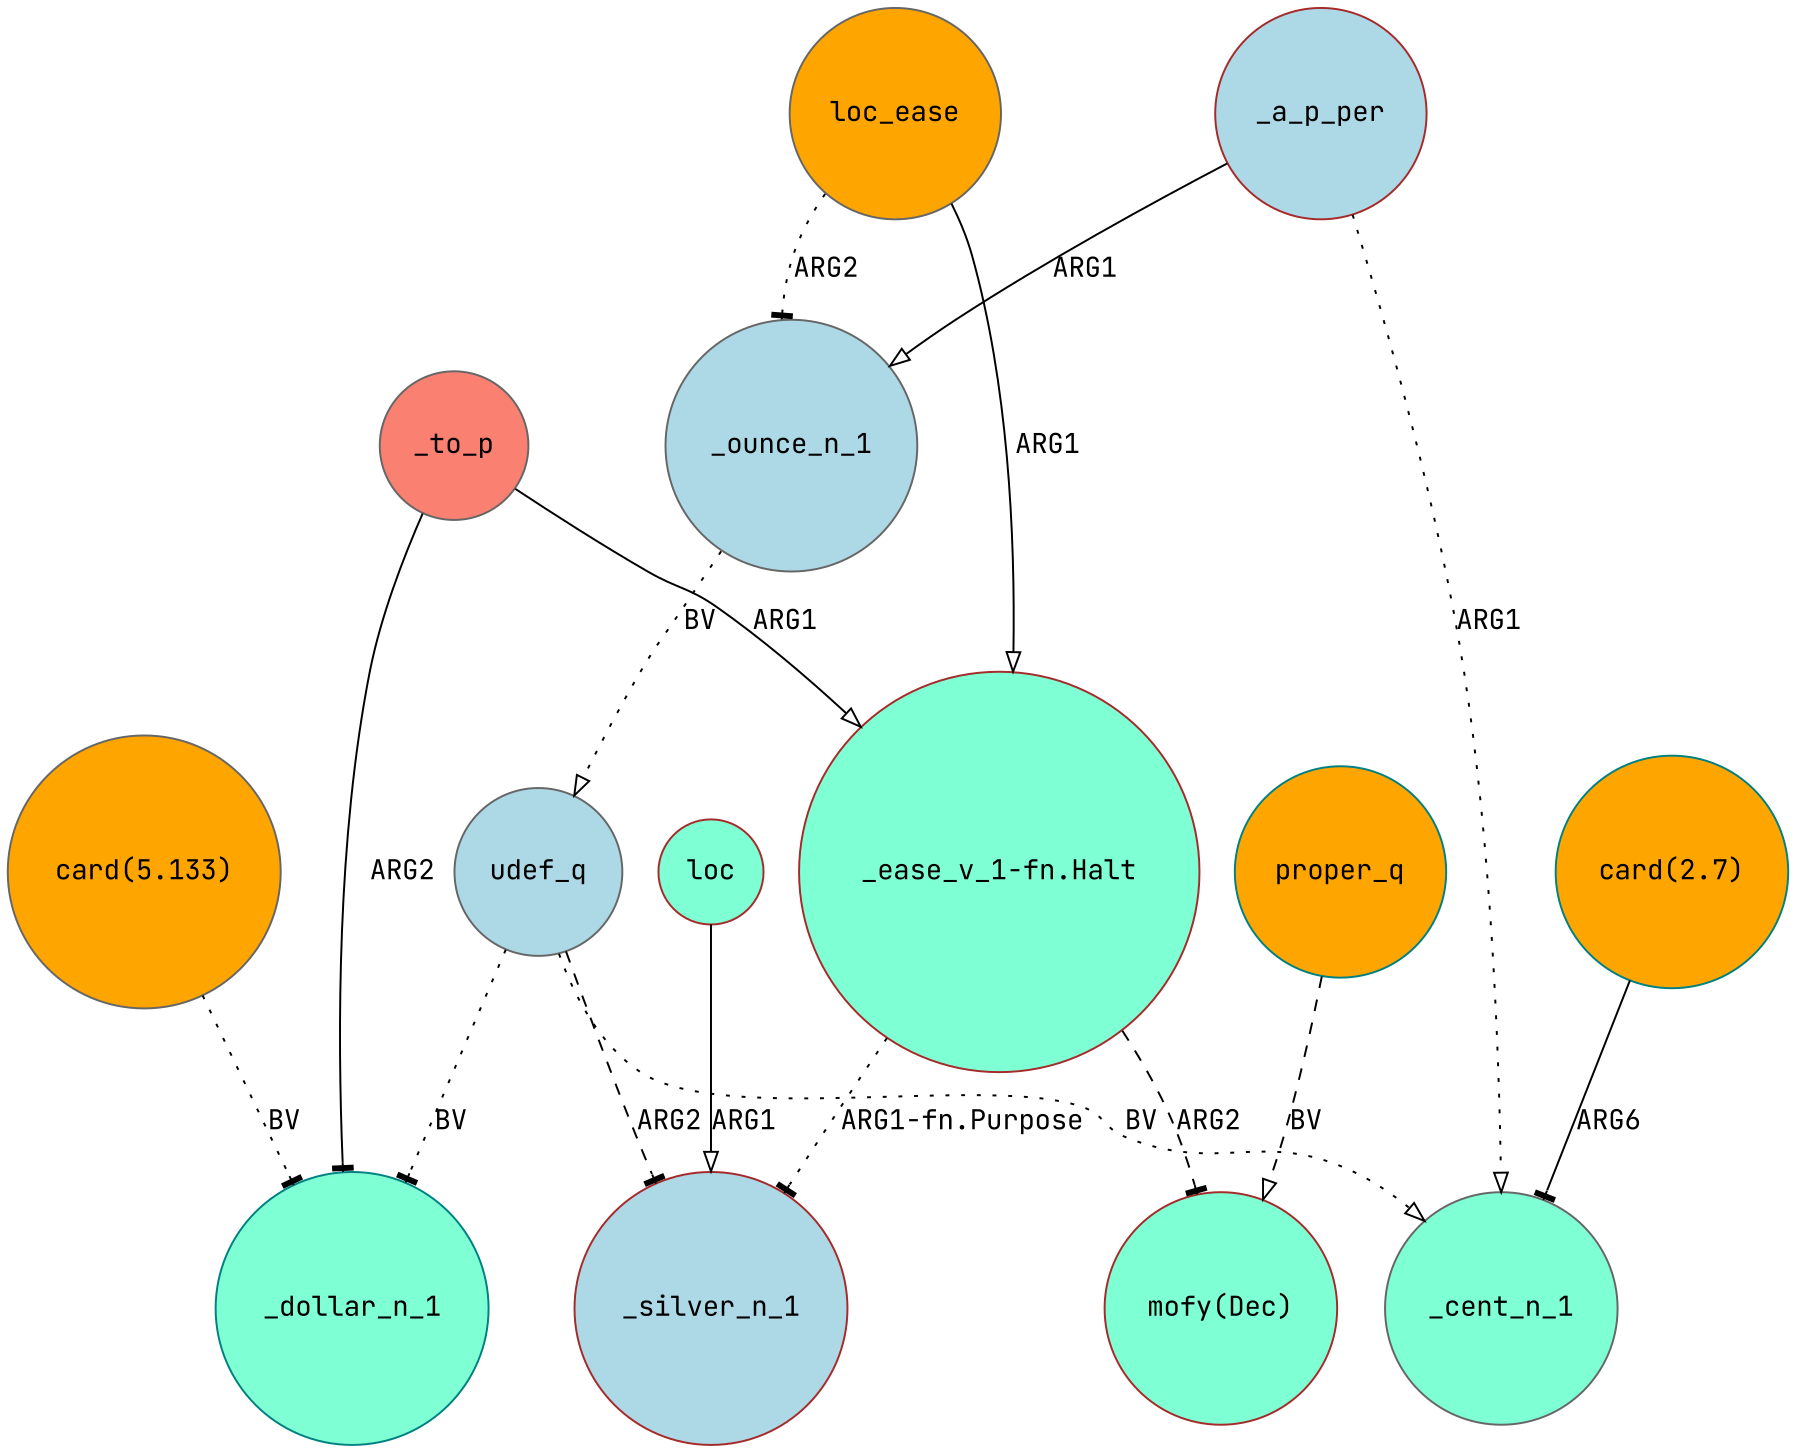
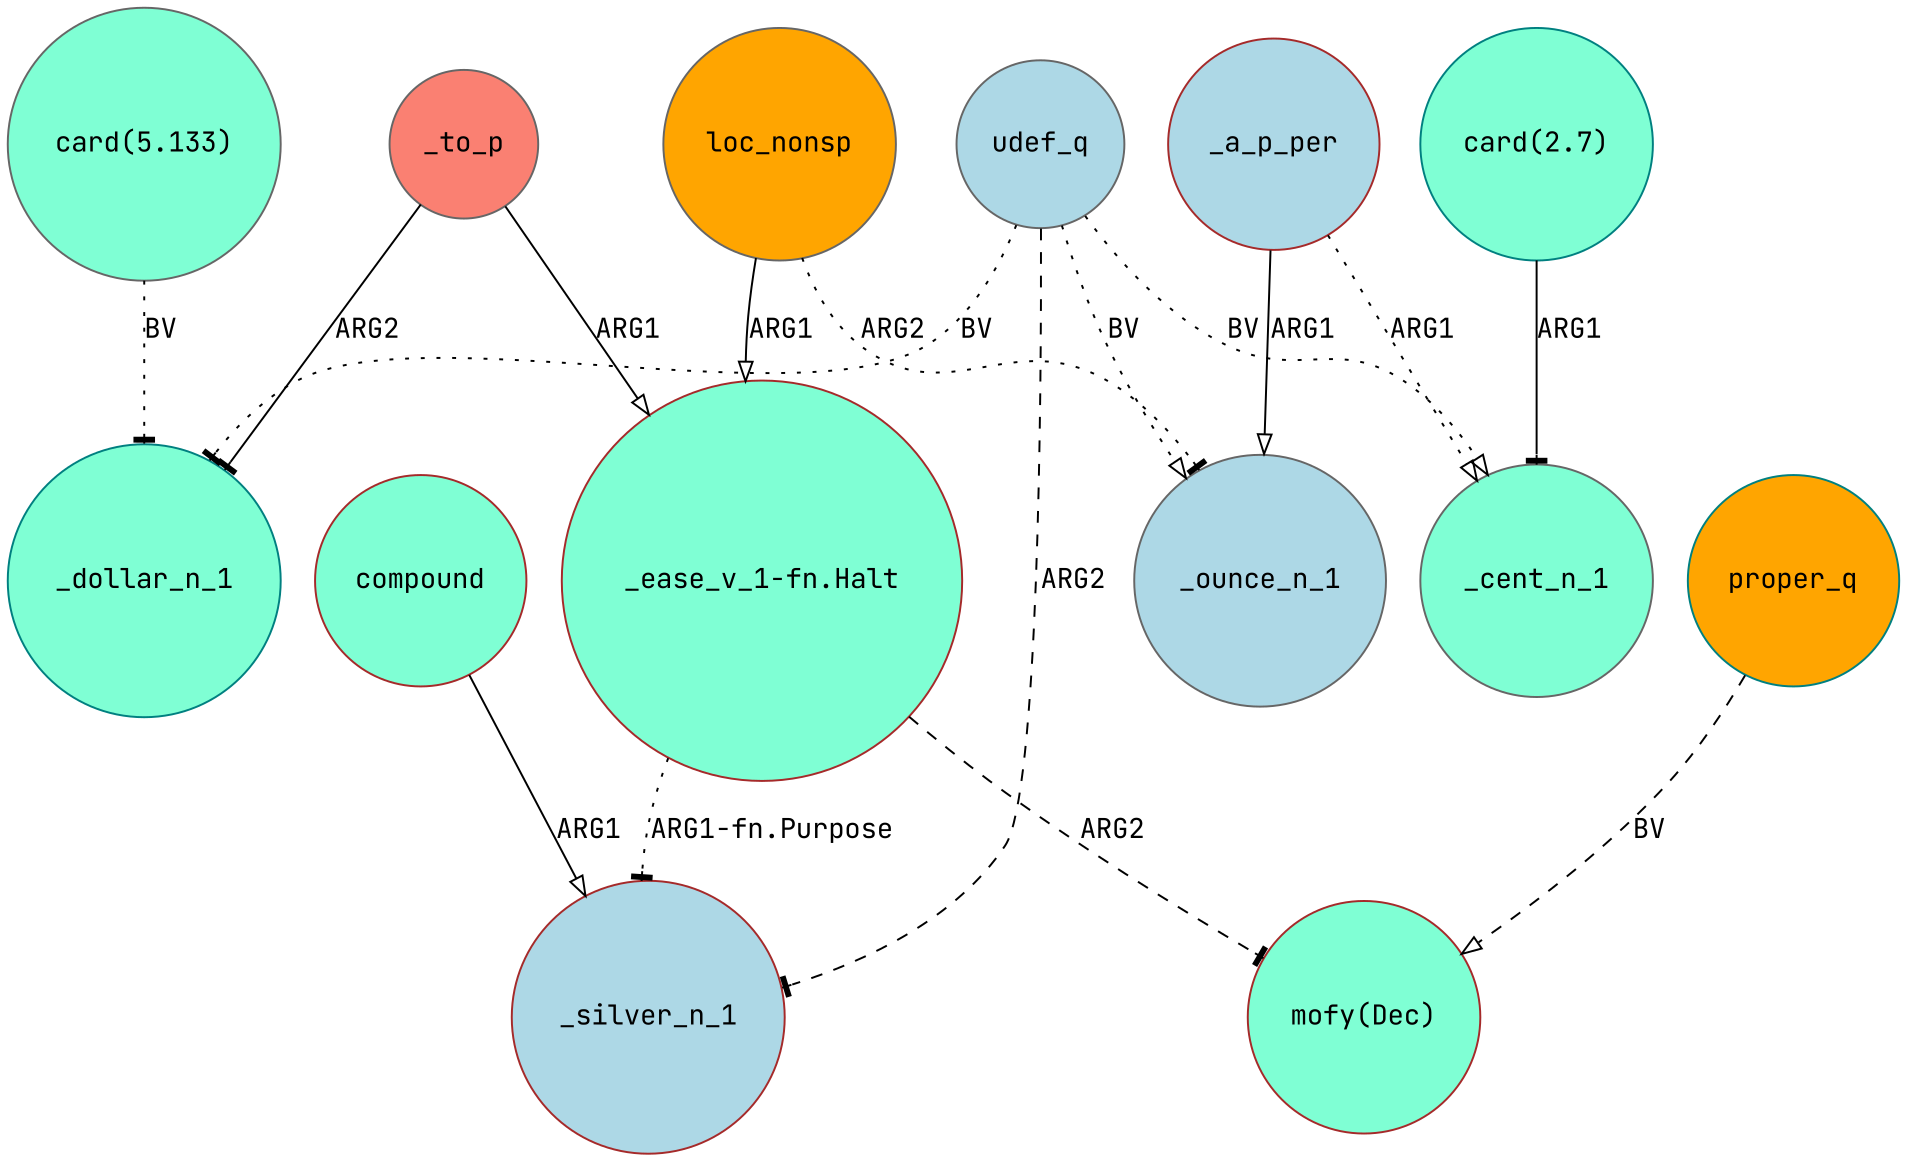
(895, 114) -> (780, 144)
(647, 661) -> (1109, 348)
(144, 872) -> (144, 144)
(711, 872) -> (421, 581)
(1672, 872) -> (1537, 144)
(1609, 1122) -> (1570, 331)
